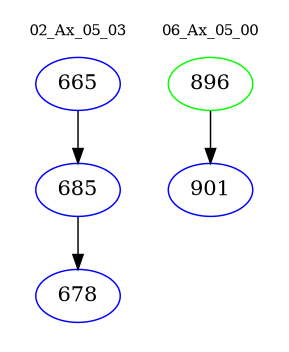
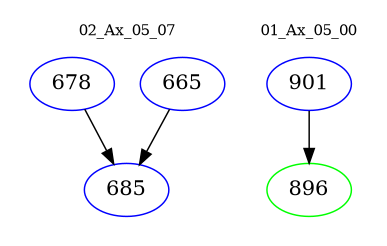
(78, 32) -> (127, 32)
(211, 32) -> (309, 32)
(211, 130) -> (309, 130)
(78, 236) -> (96, 130)
